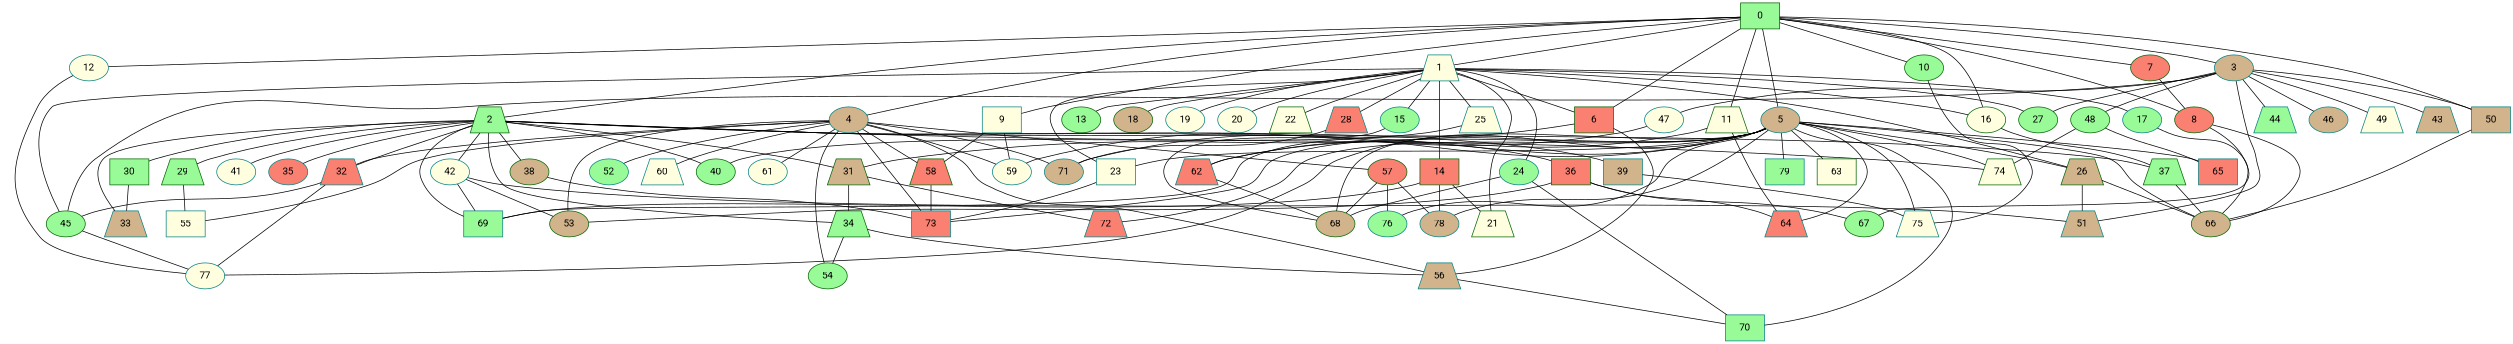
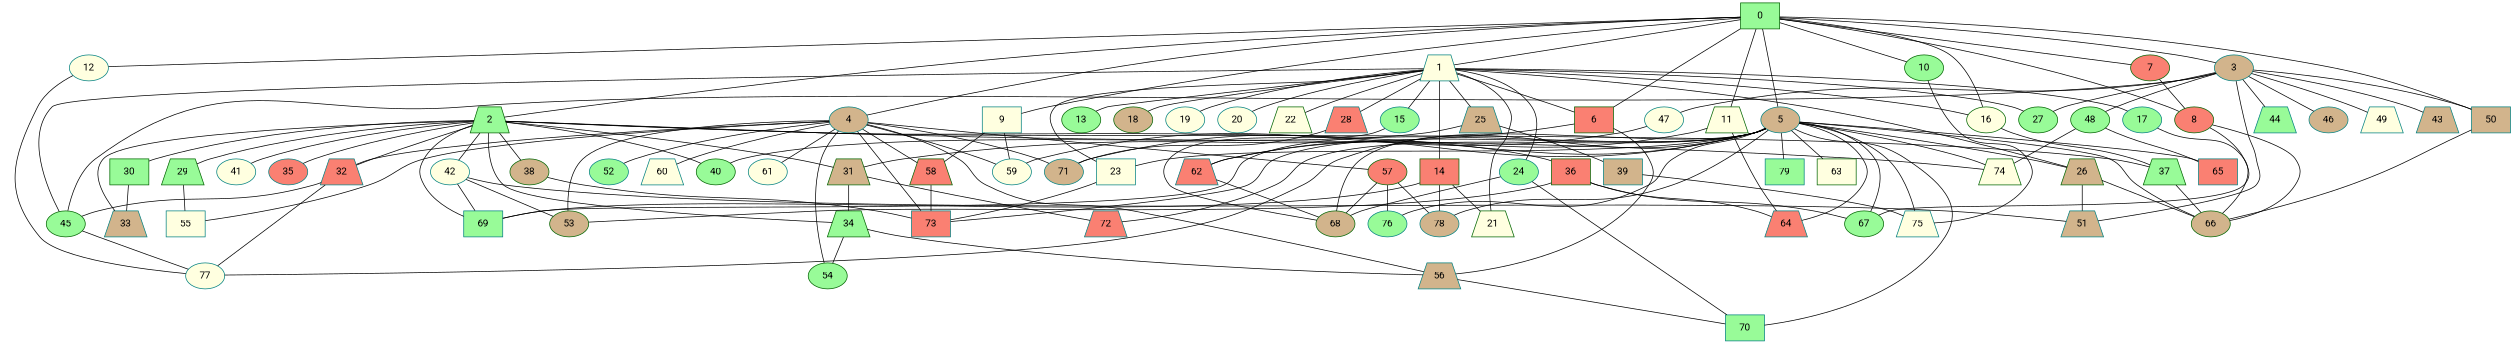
(1481, 120) -> (1481, 120)
(1055, 133) -> (1552, 143)
none -> (1870, 152)
